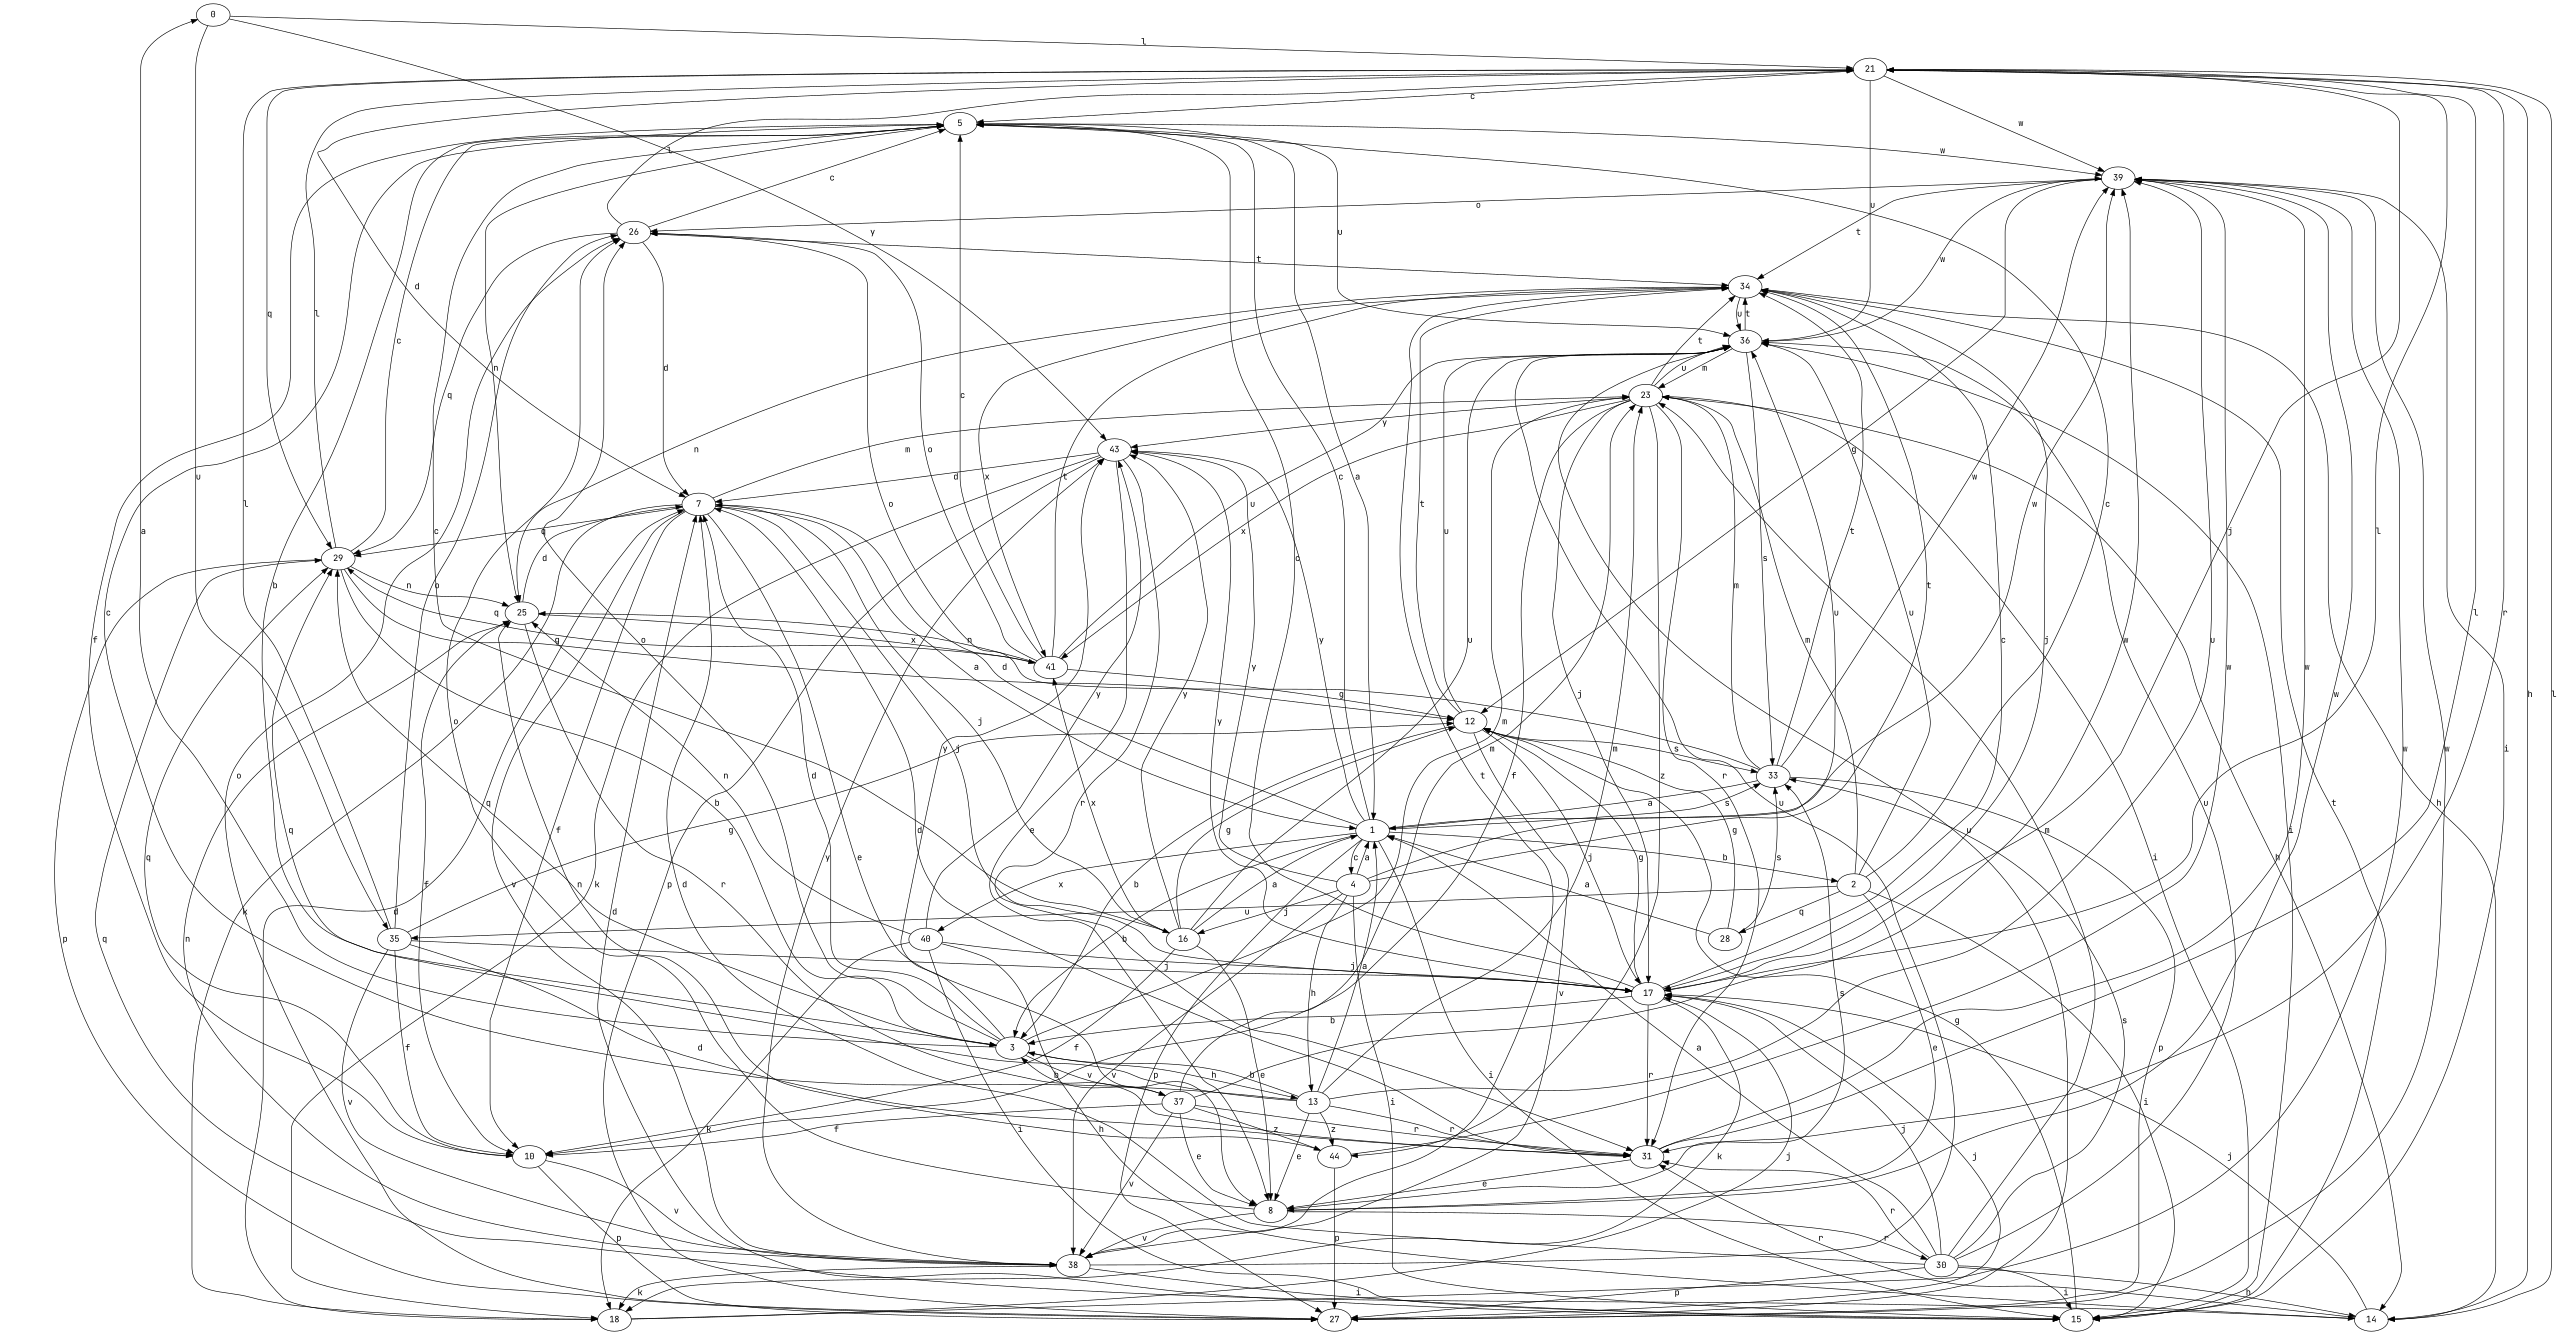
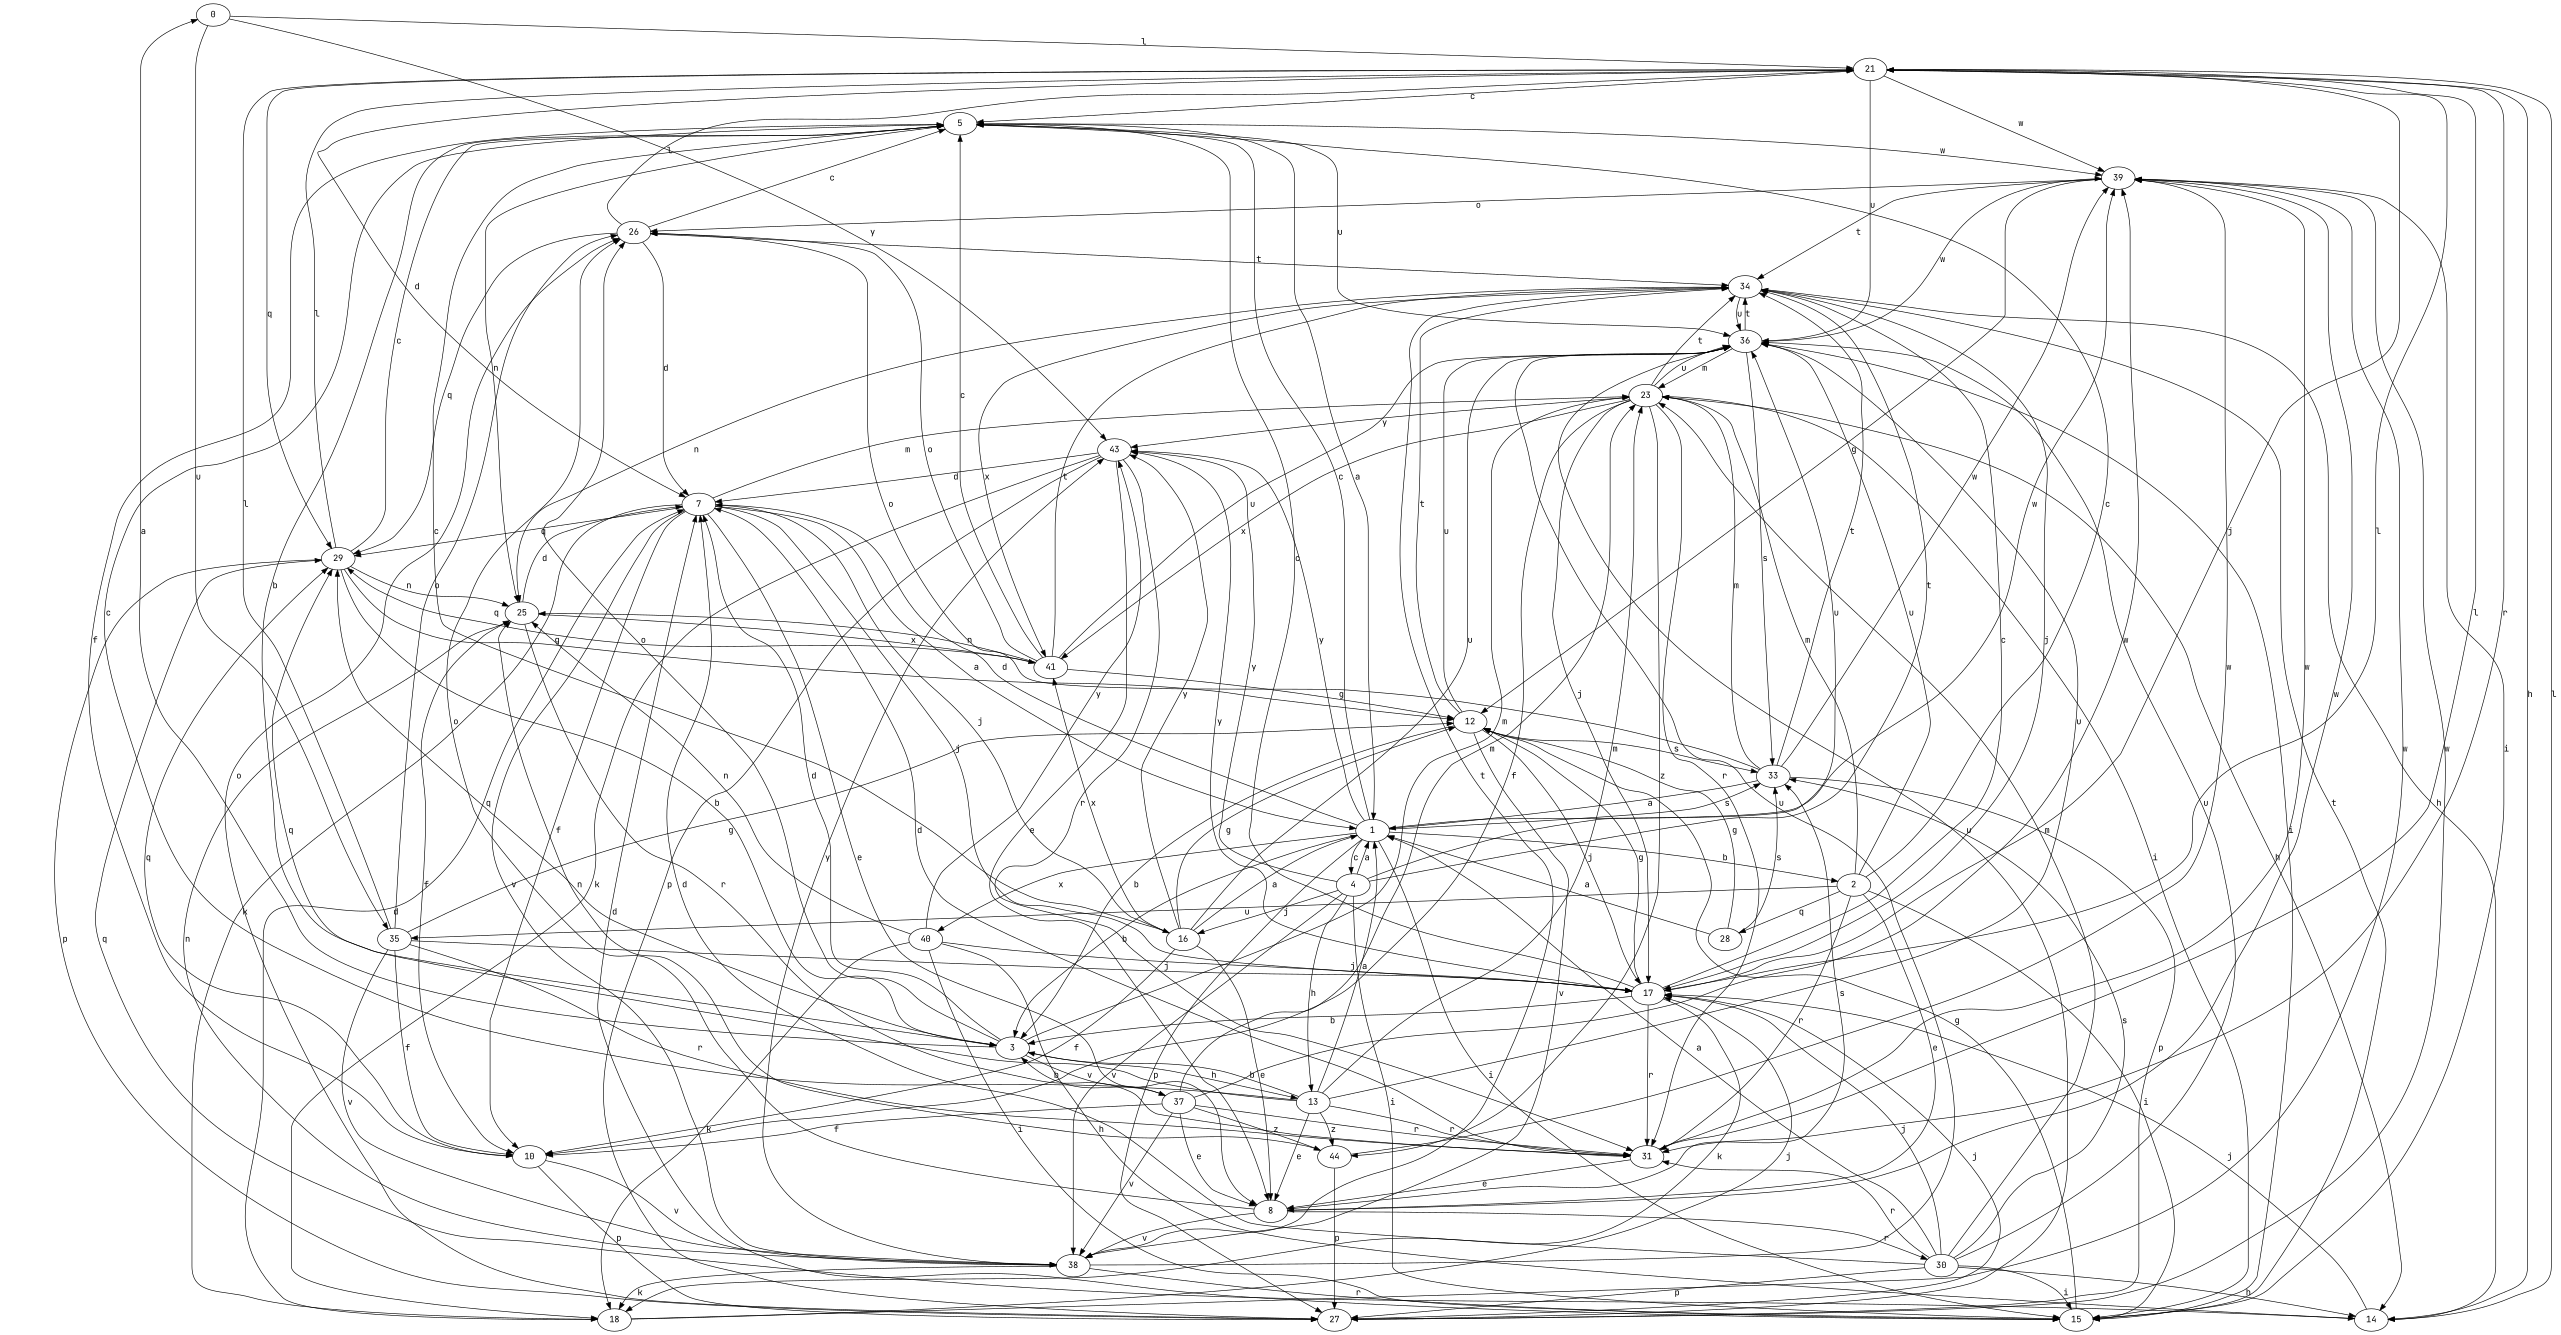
(953, 738) -> none
(2031, 909) -> (1987, 928)
(700, 1048) -> (700, 1048)
(1999, 1286) -> (1782, 1040)
(1359, 1293) -> (1359, 1293)
